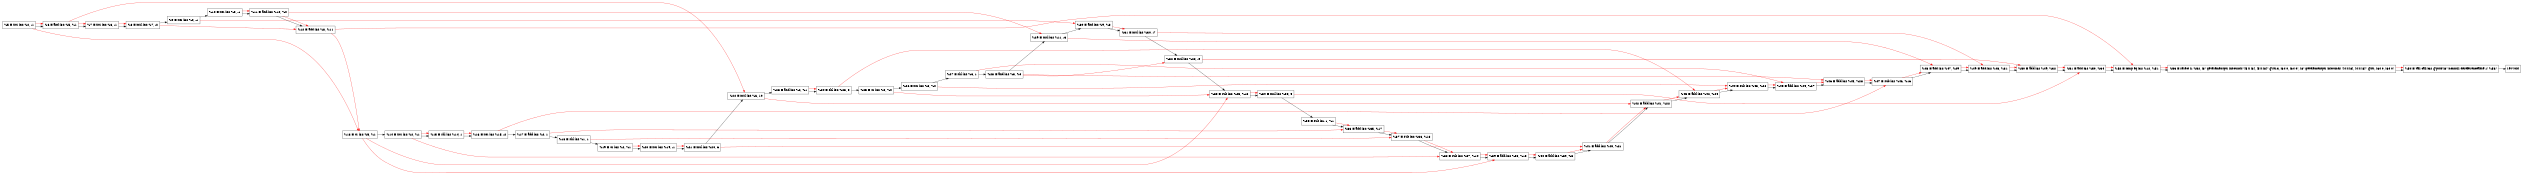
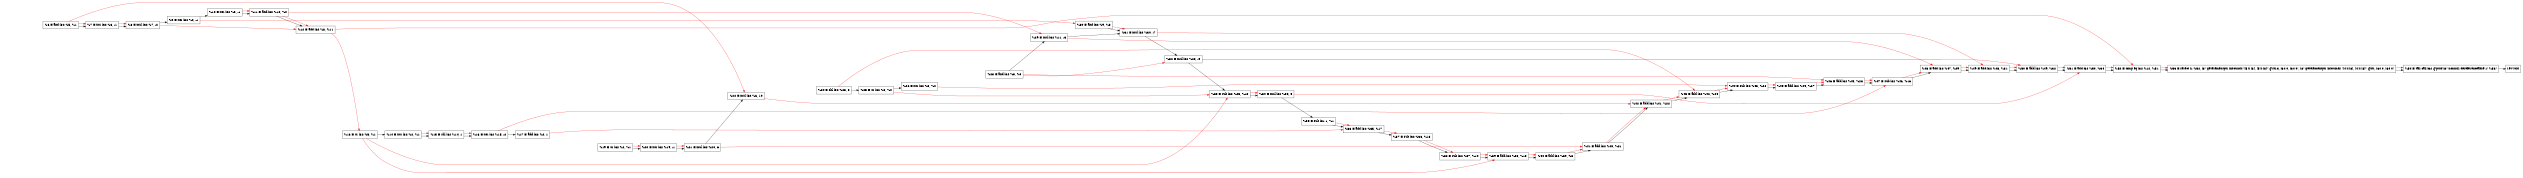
(19, 25) -> none
(1070, 32) -> (1093, 35)
(962, 74) -> none
(790, 90) -> none
(574, 140) -> none
(923, 157) -> none
